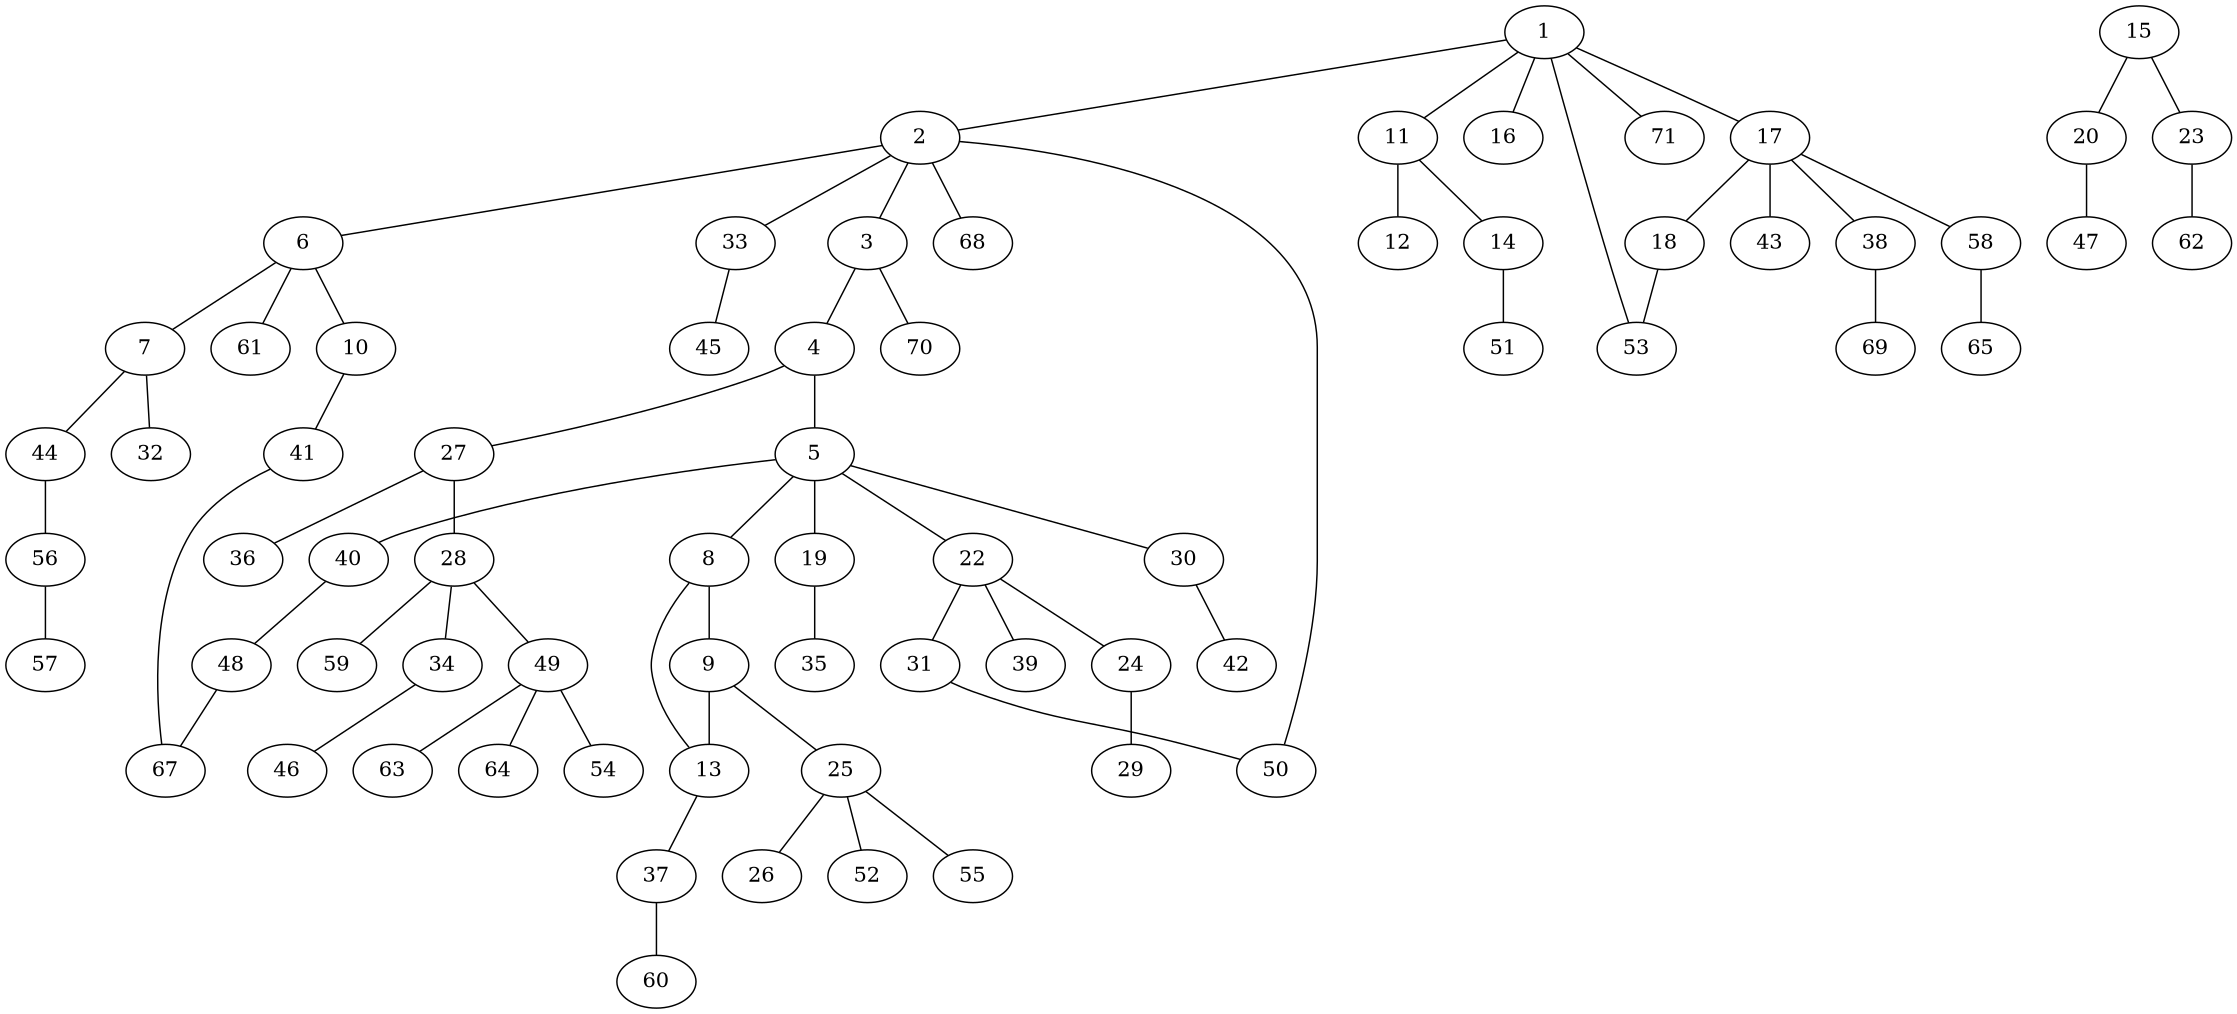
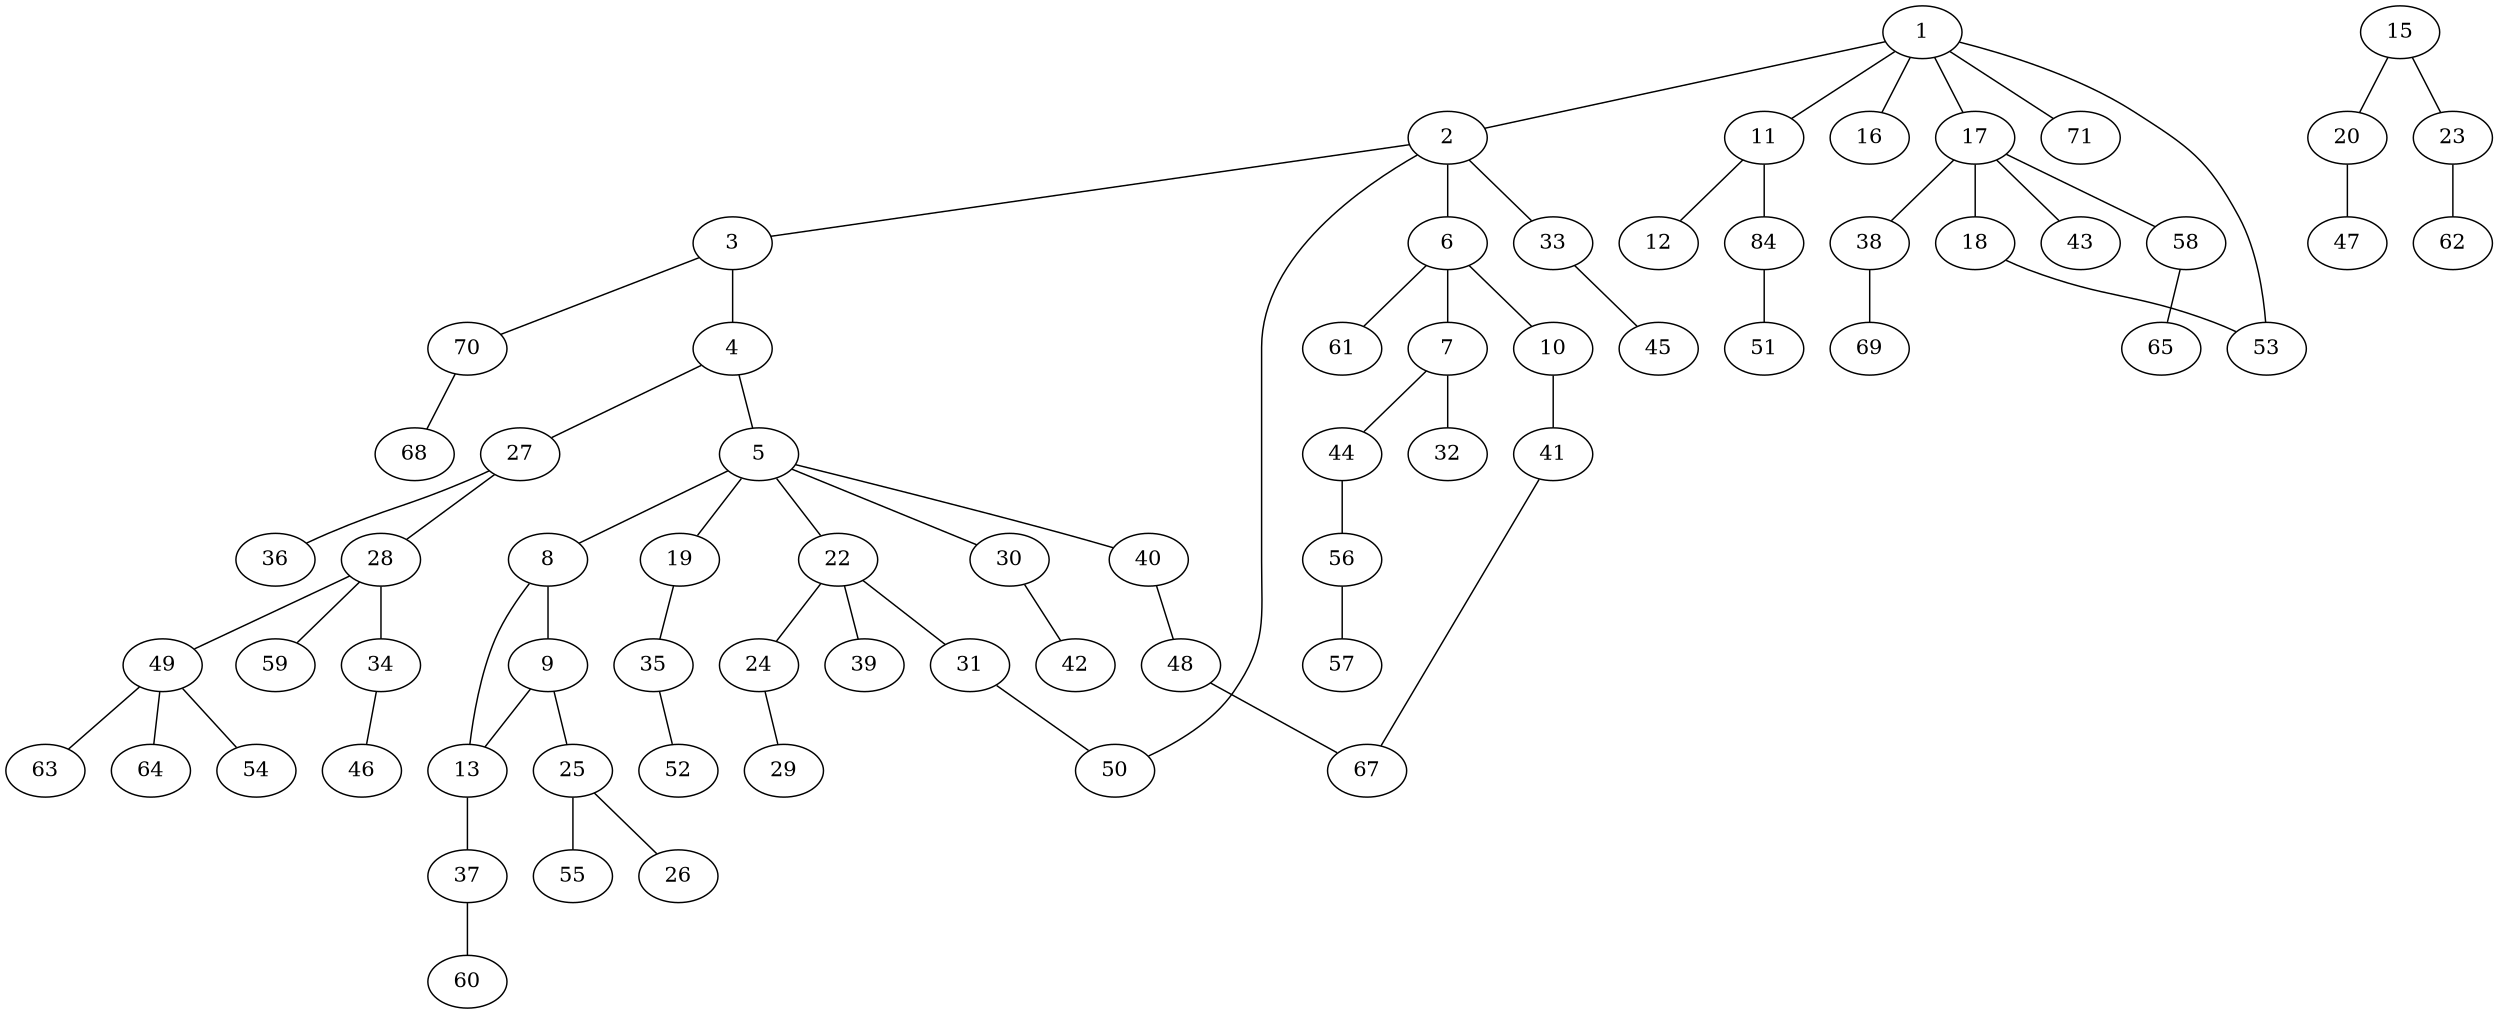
(947, 191) -> (441, 402)
(1503, 243) -> (1764, 243)
(854, 824) -> (666, 718)
